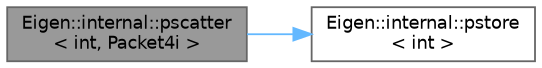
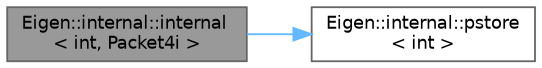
(127, 34) -> (127, 34)
